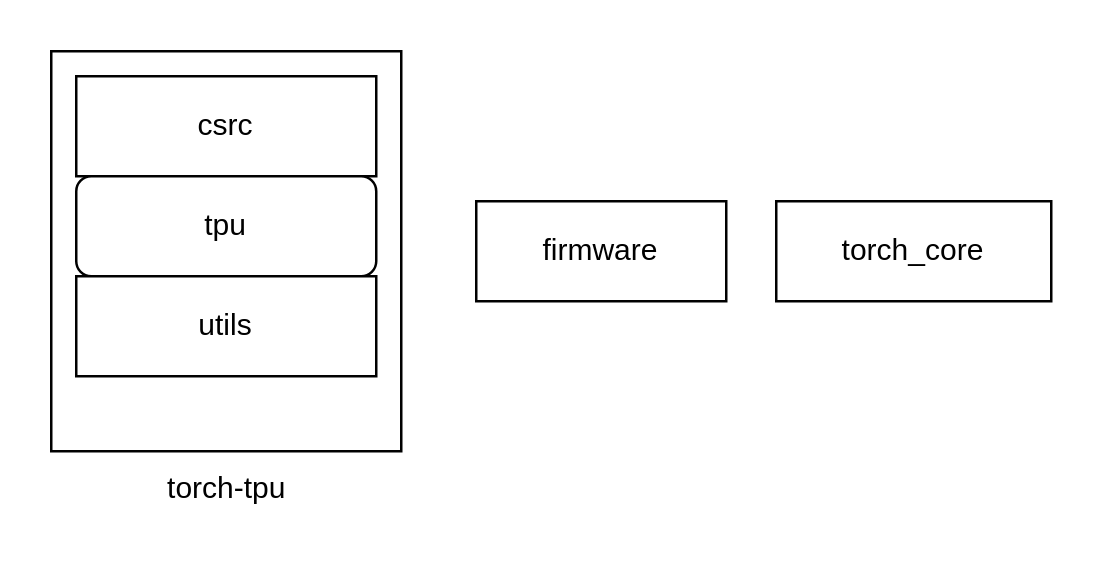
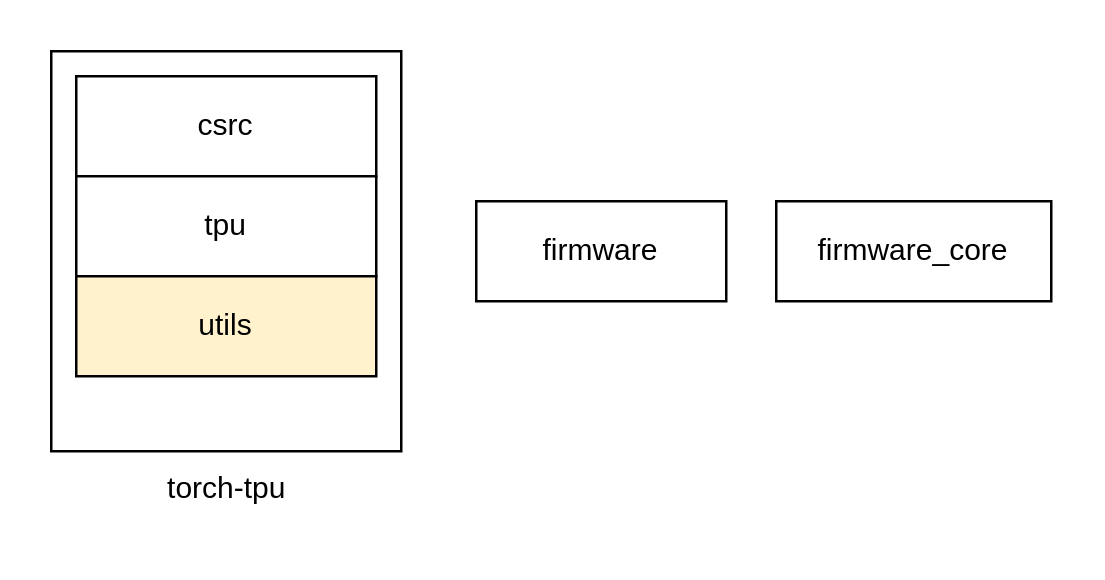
(226, 226) -> (226, 226)
(914, 251) -> (914, 251)
(226, 326) -> (226, 326)
